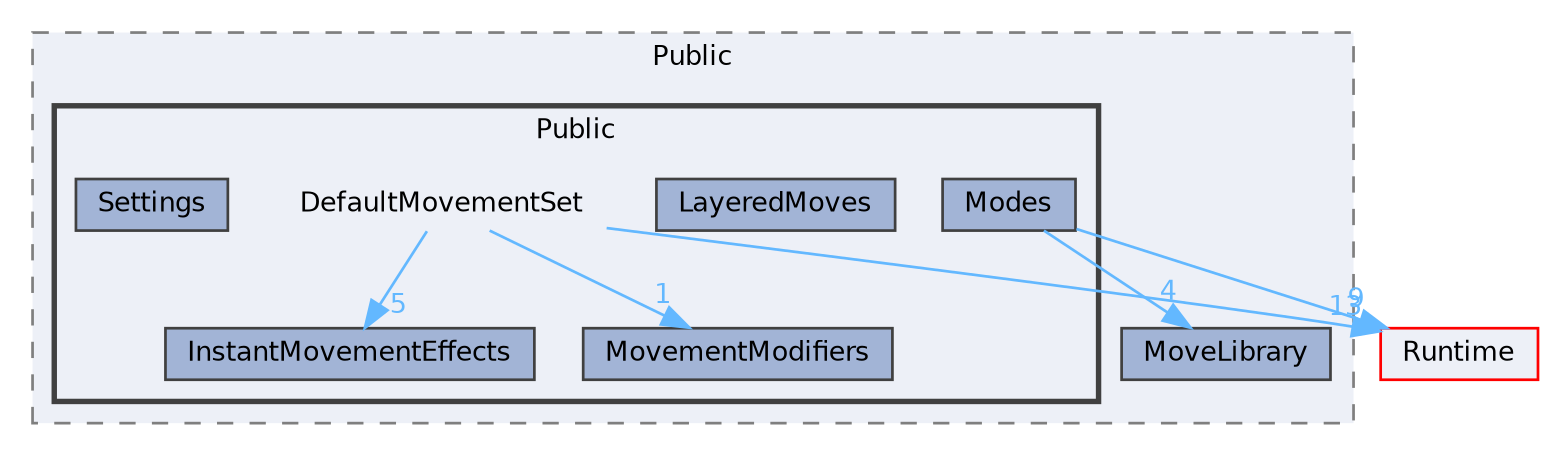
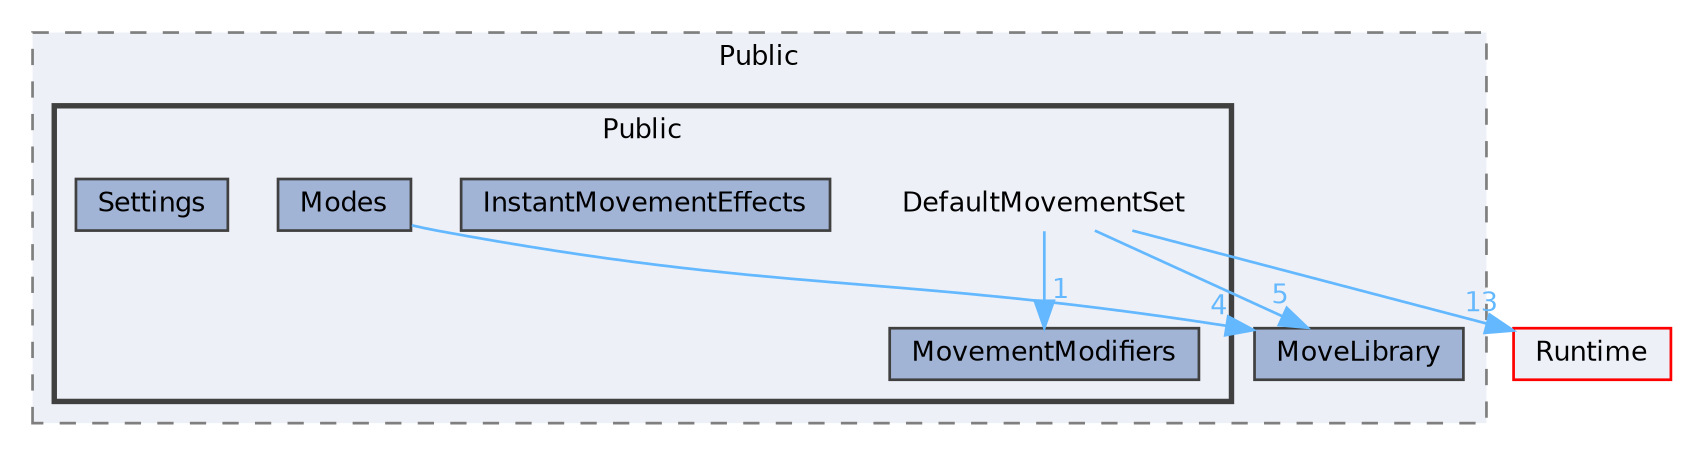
(776, 205) -> none
(403, 268) -> (1189, 273)
(1218, 274) -> none
